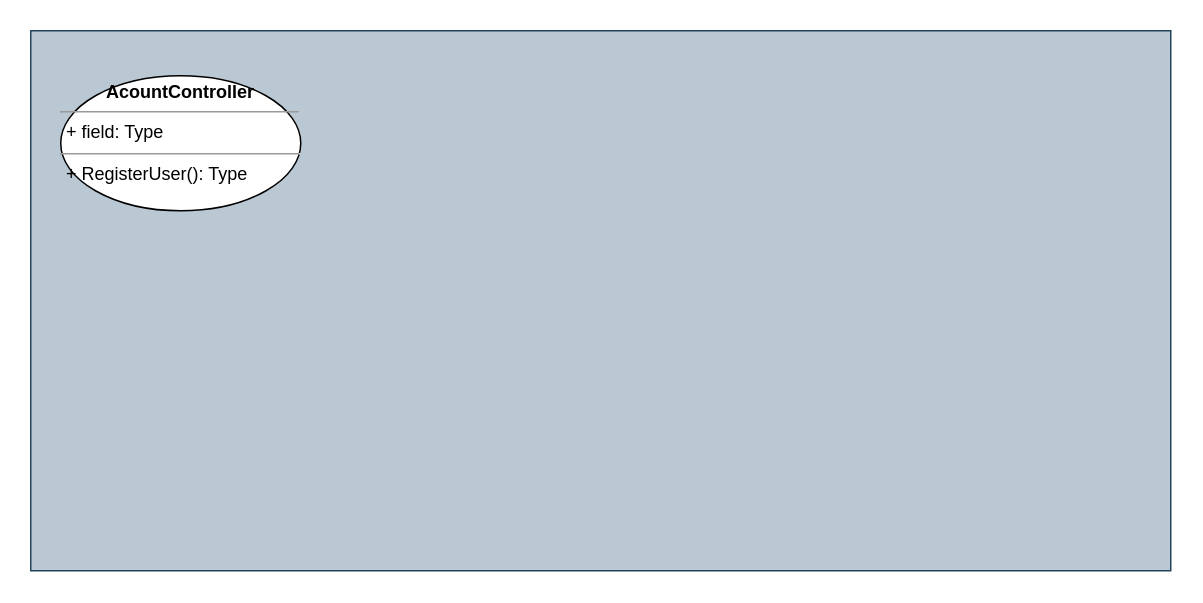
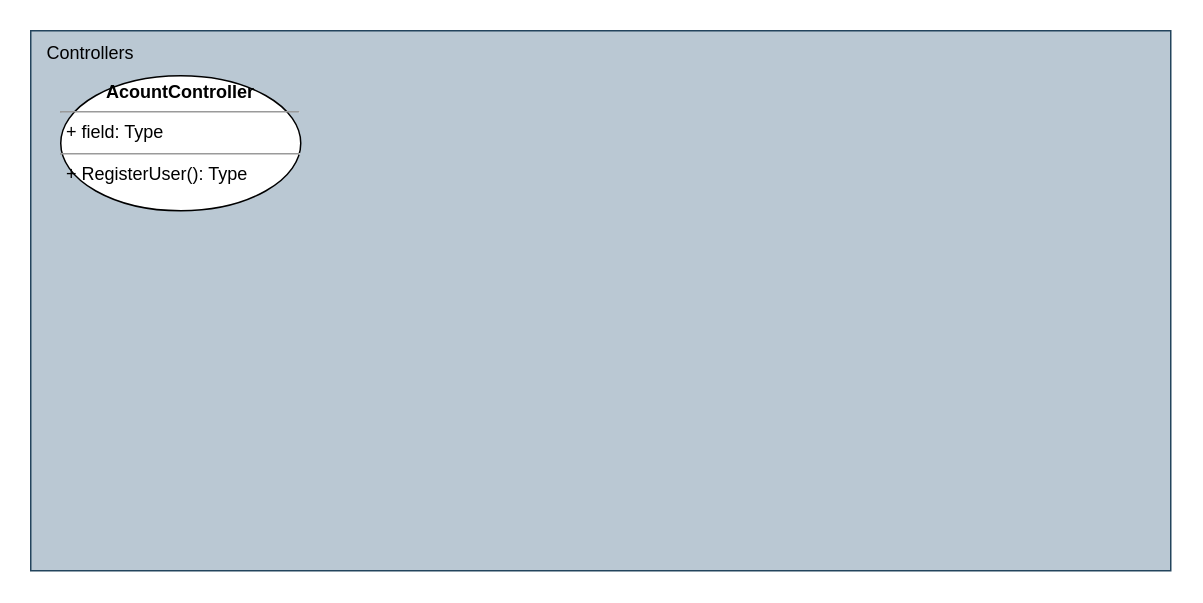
none -> (91, 53)
